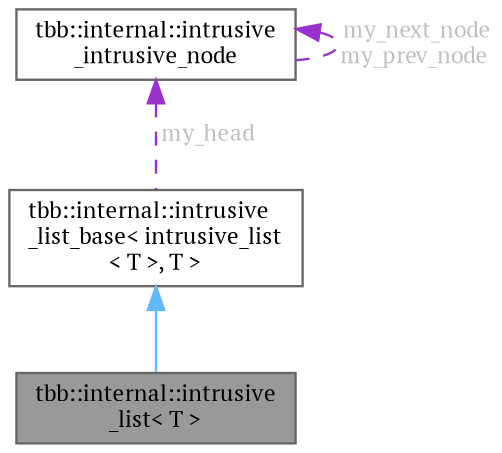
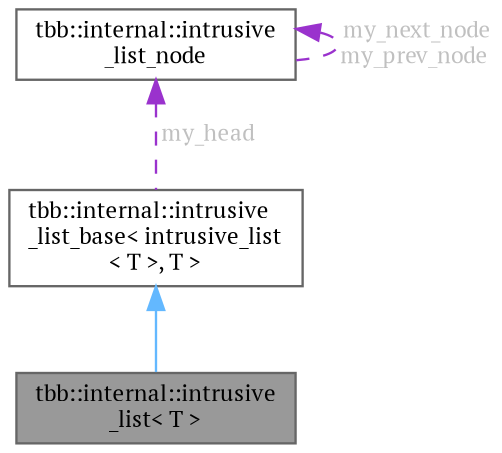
(156, 45) -> (156, 45)
